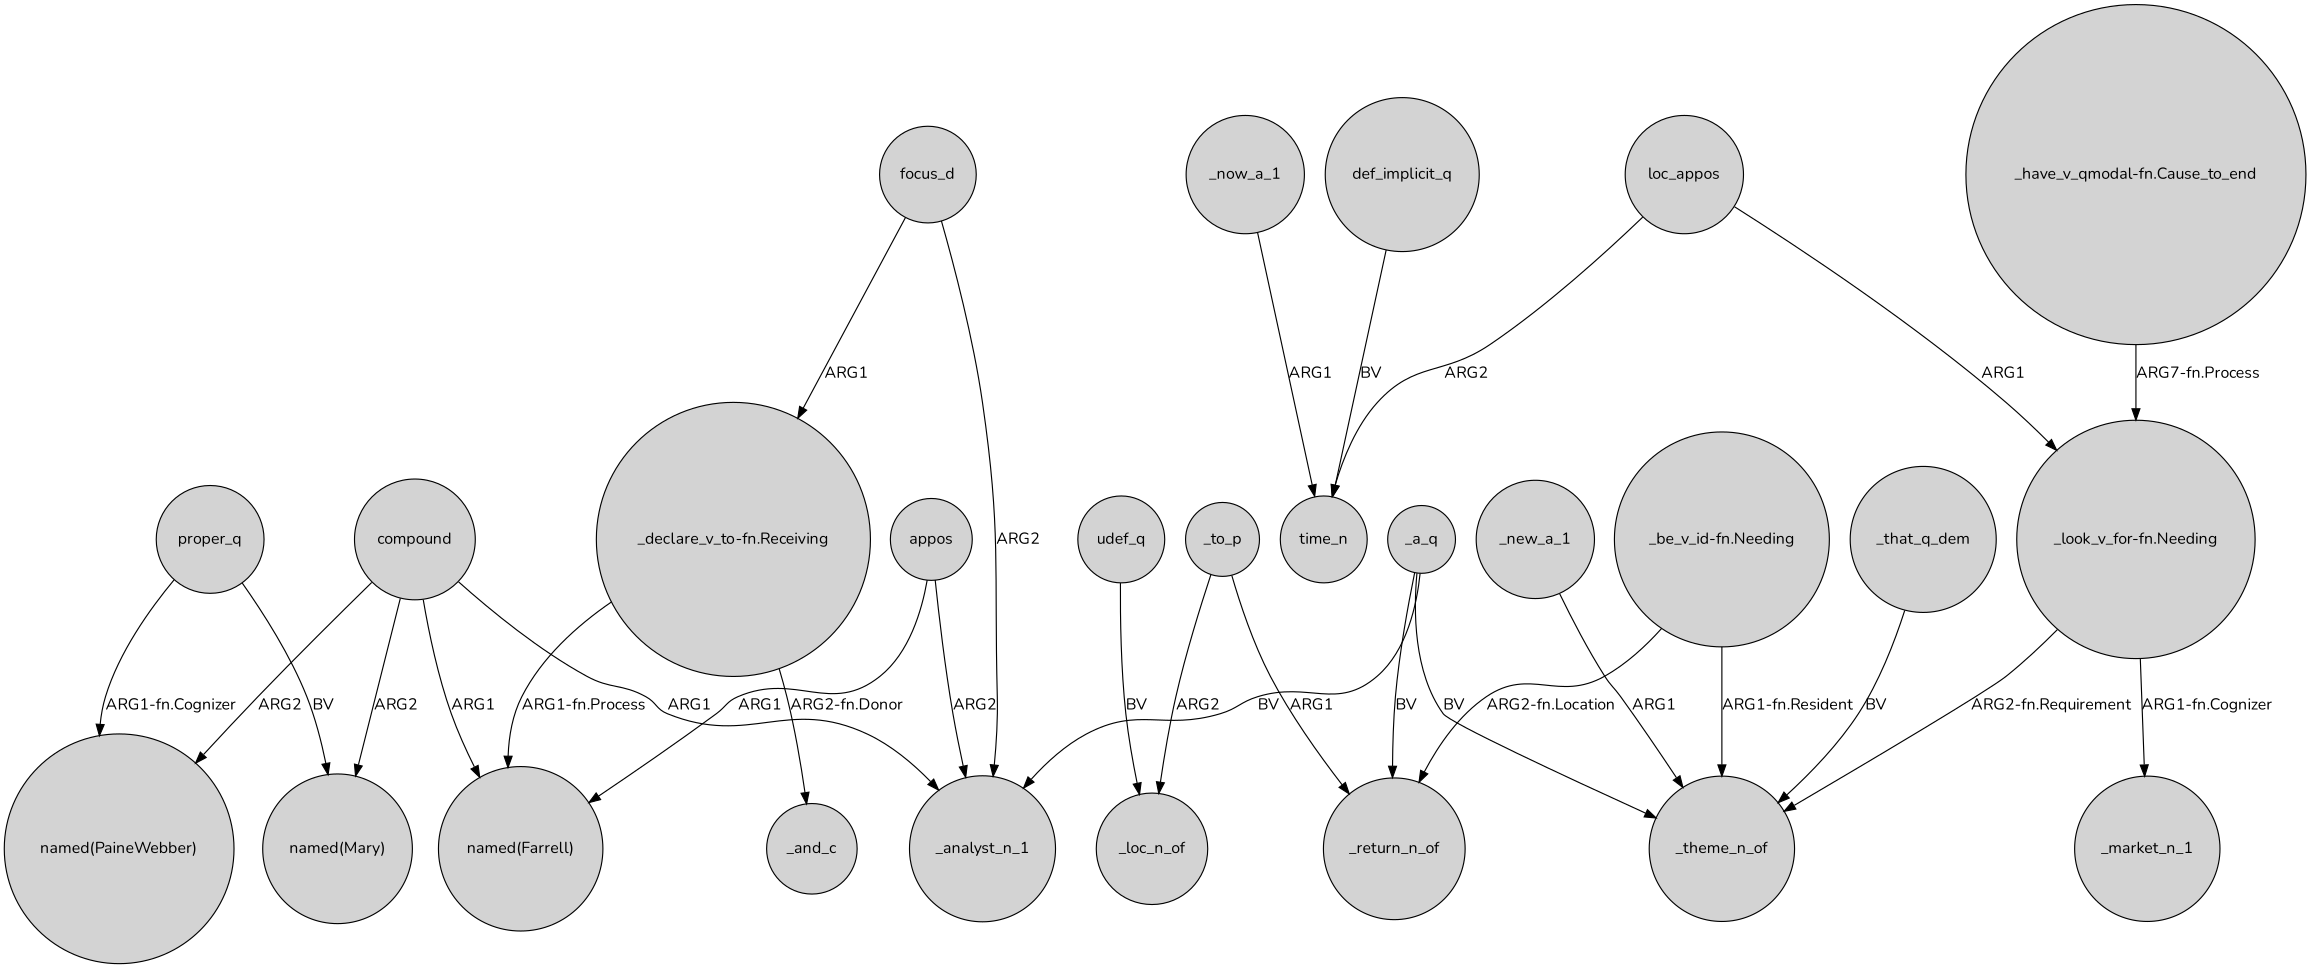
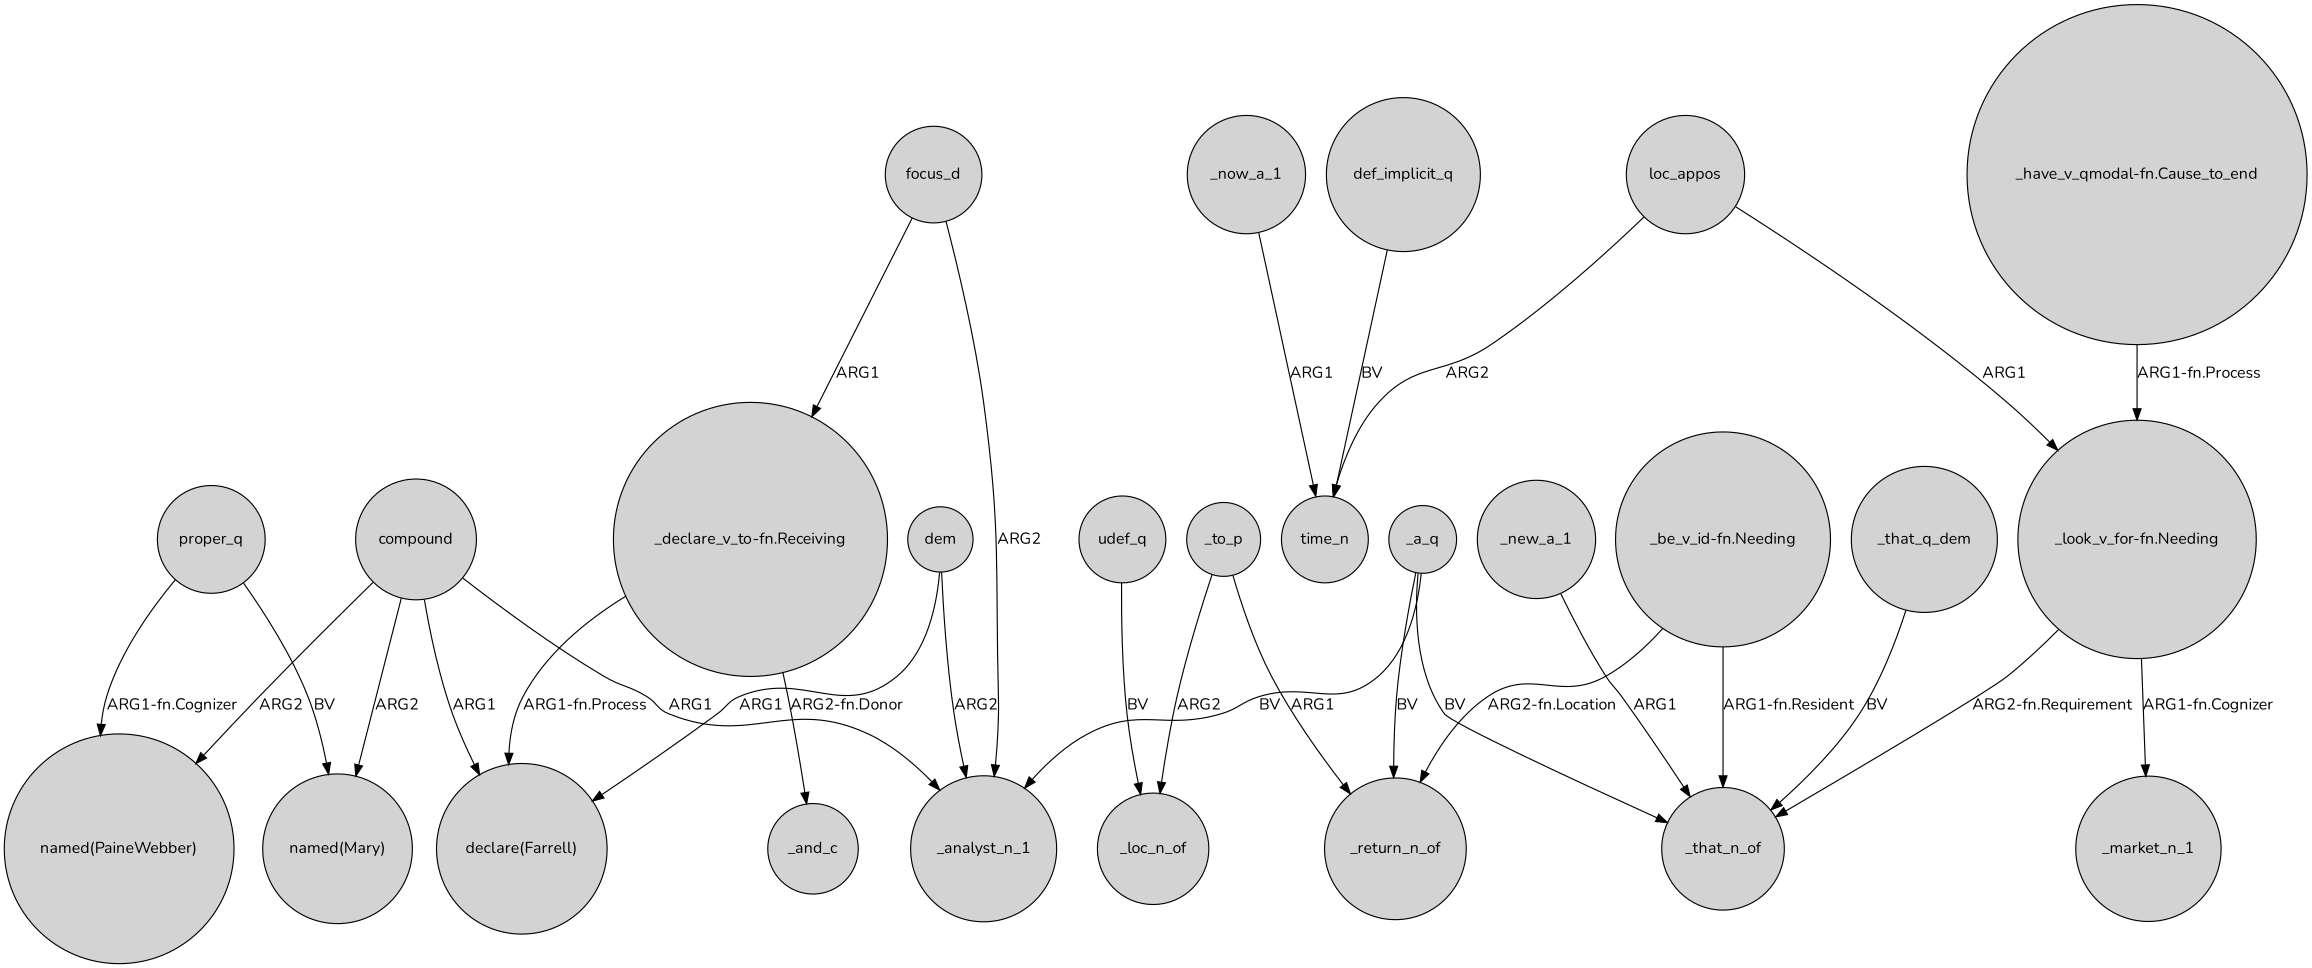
(2198, 374) -> (2199, 374)
(931, 539) -> (940, 539)
(521, 849) -> (522, 849)
(1722, 849) -> (1723, 849)
